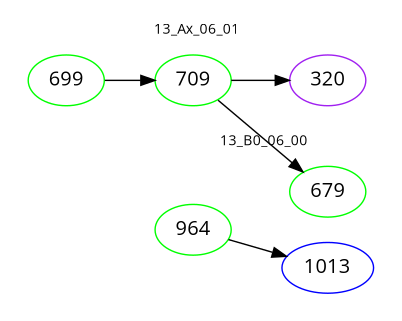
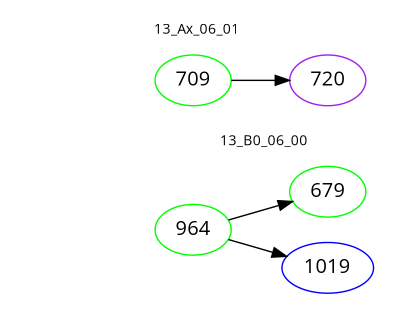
(66, 80) -> none
(328, 80) -> (328, 80)
(263, 138) -> (253, 213)
(328, 268) -> (328, 268)
